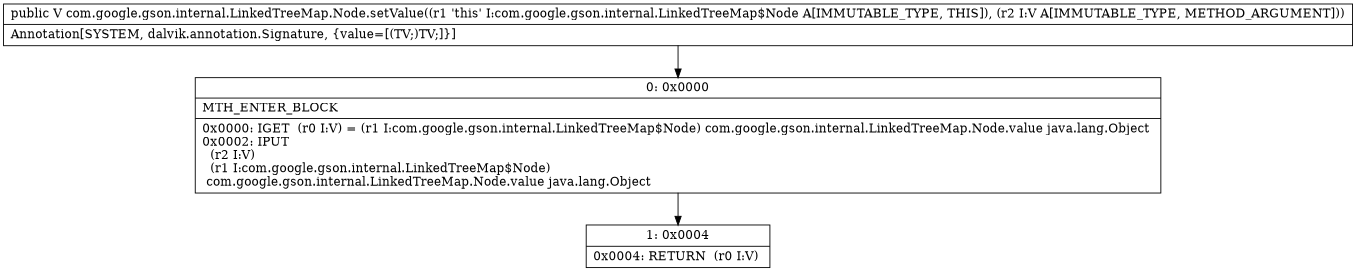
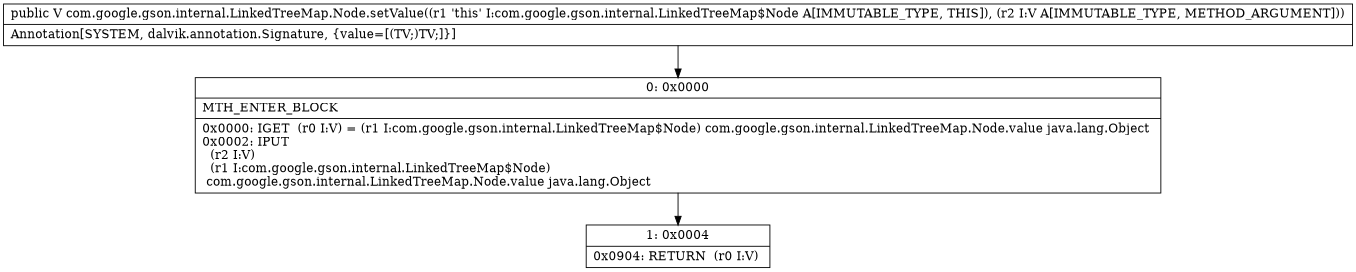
(678, 256) -> (678, 256)
